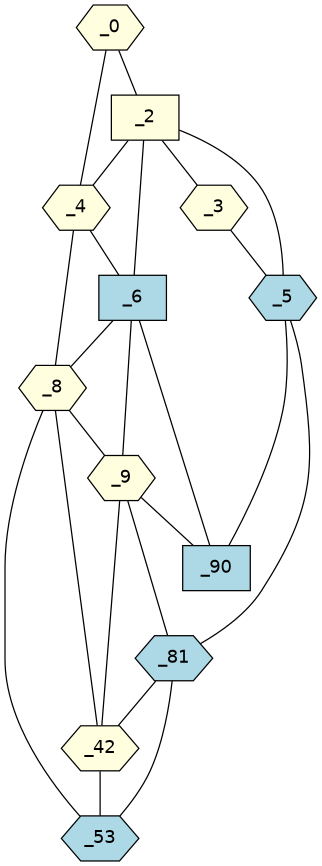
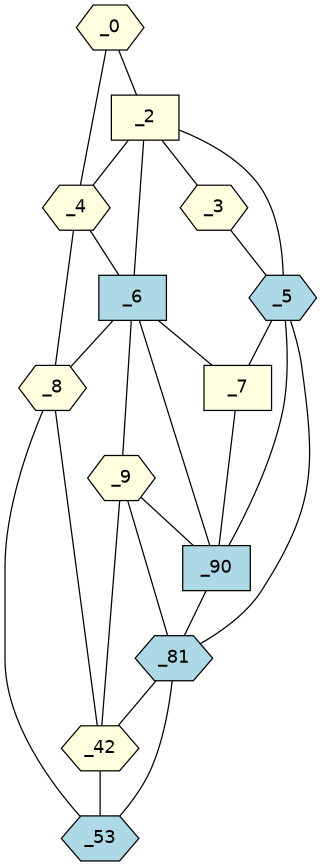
none -> (238, 388)
(87, 433) -> none
none -> (195, 613)
